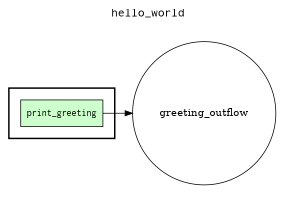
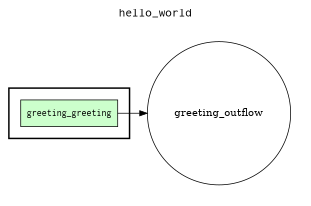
(62, 113) -> (69, 113)
